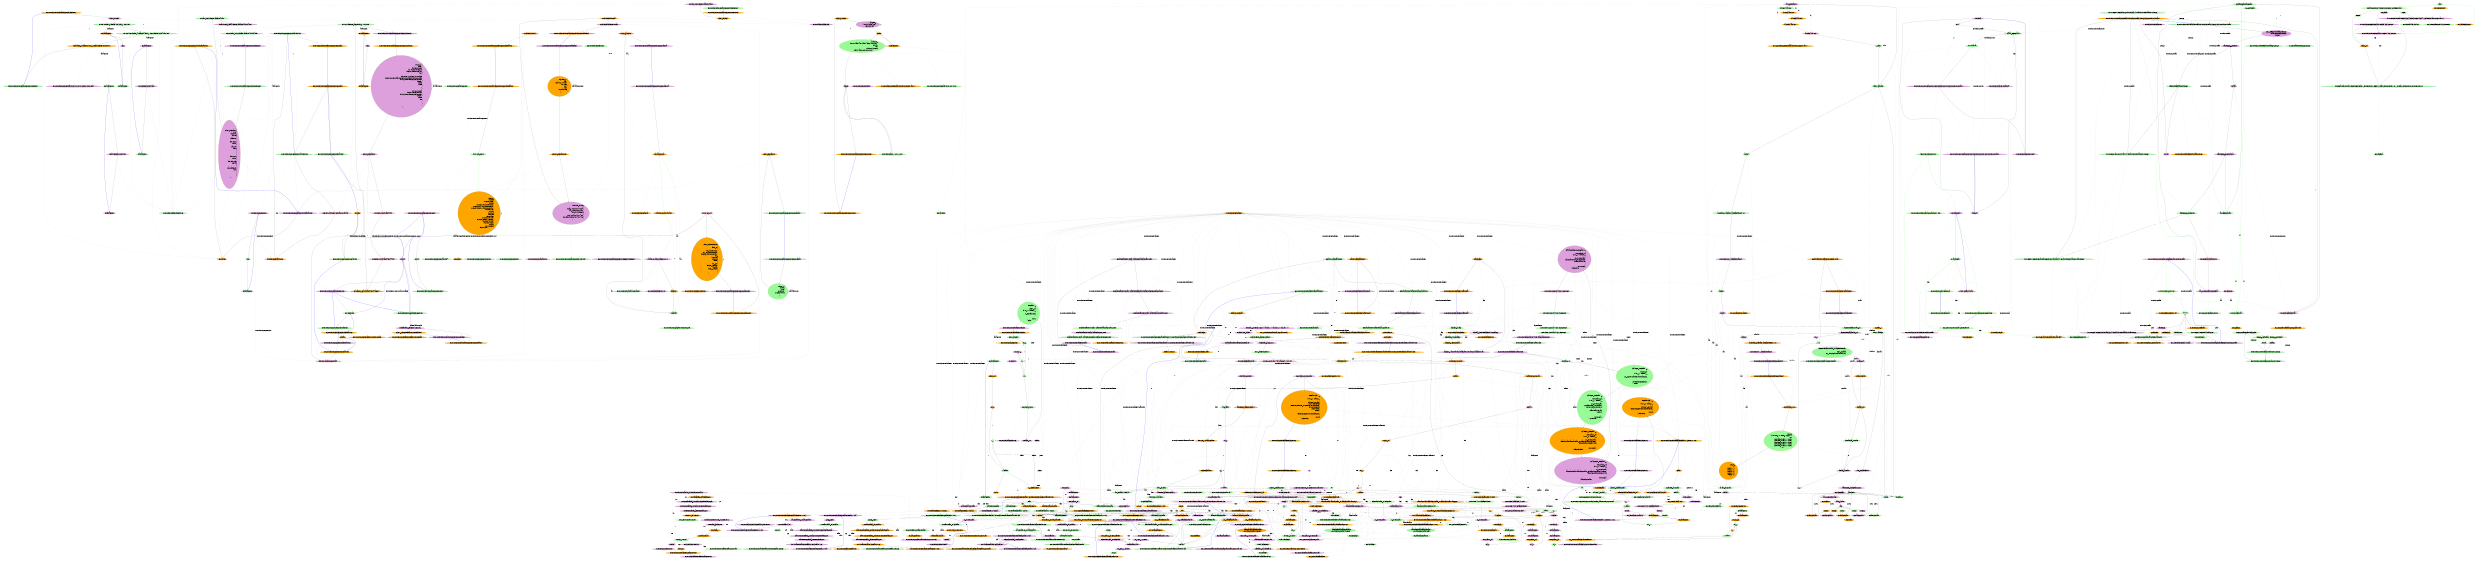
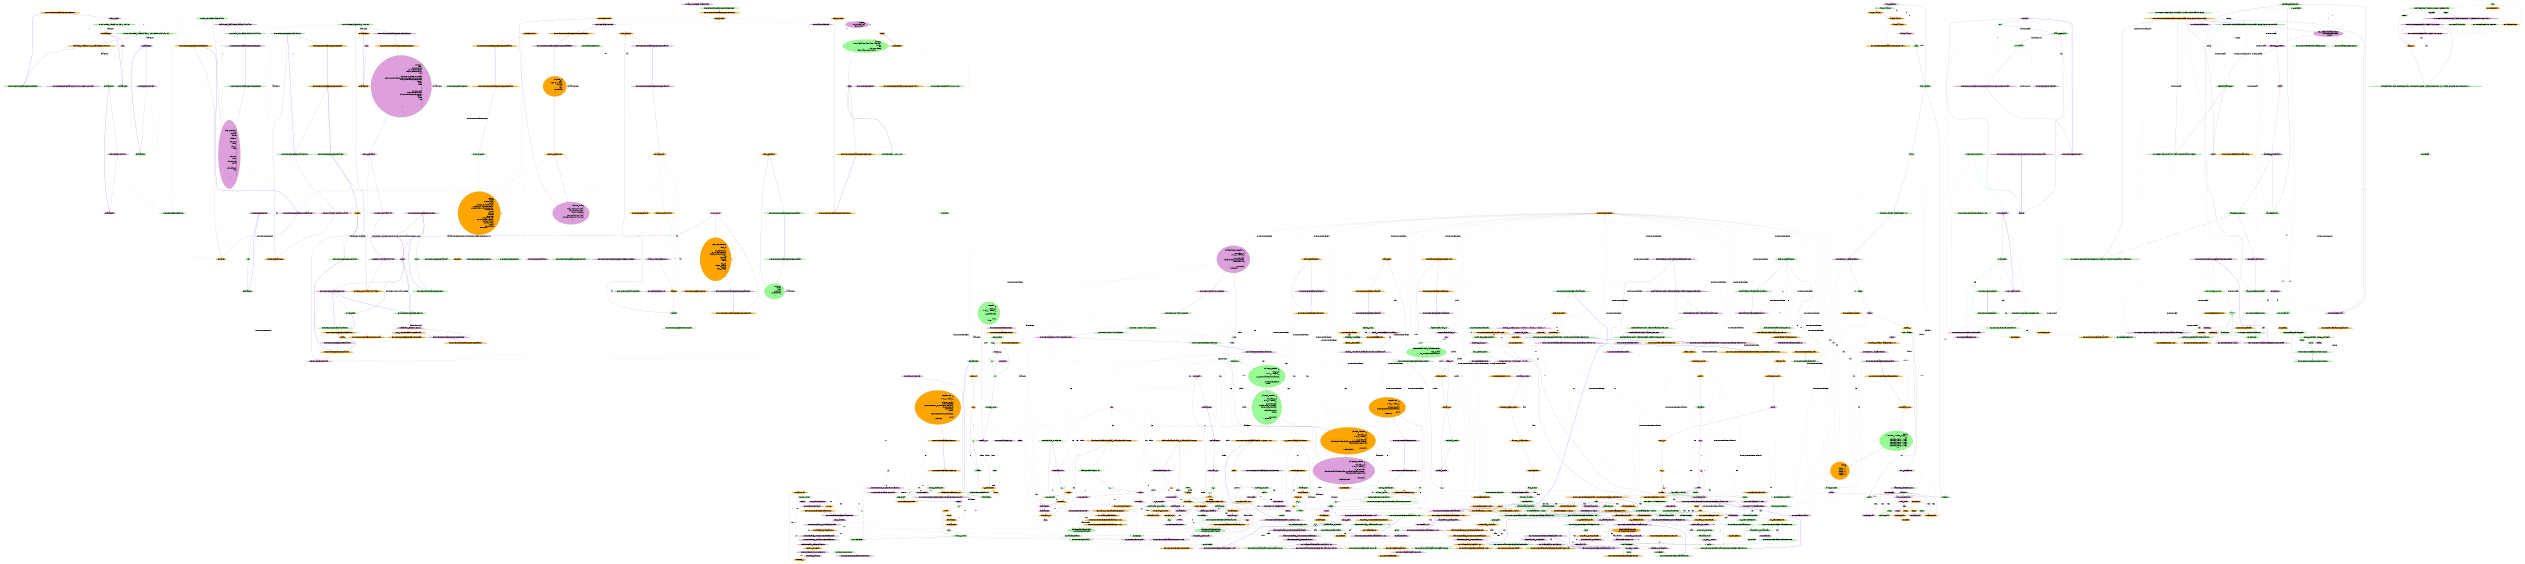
(2179, 86) -> (2225, 86)
(2209, 291) -> (2256, 291)
(1716, 504) -> (1297, 455)
none -> (840, 520)
